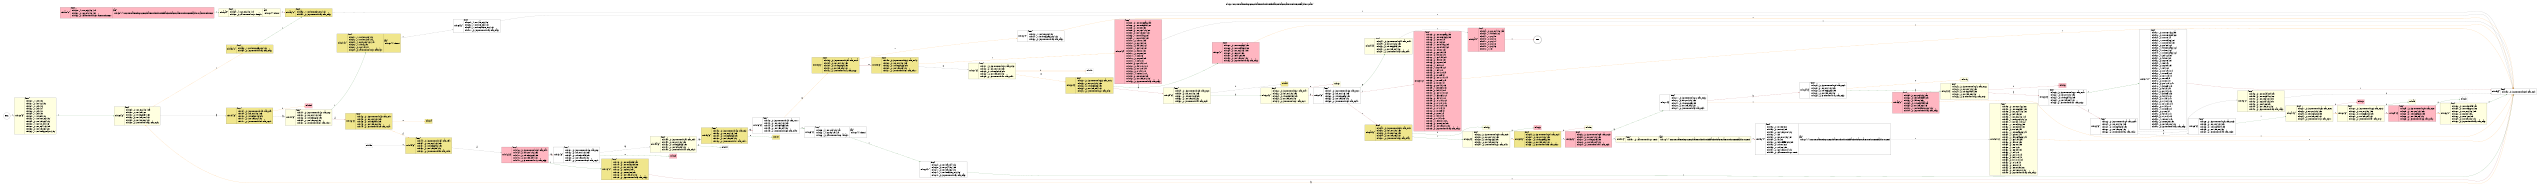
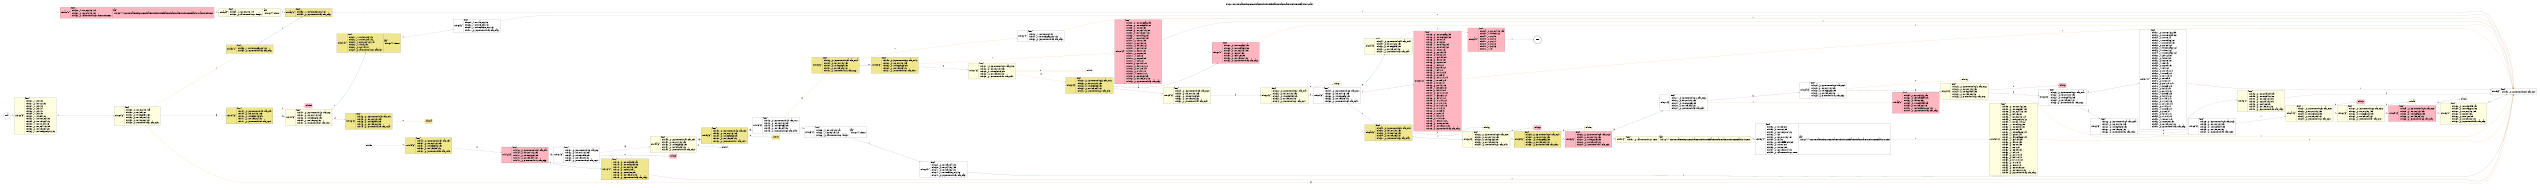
(1285, 84) -> none
(7, 116) -> (7, 116)
(398, 133) -> none
